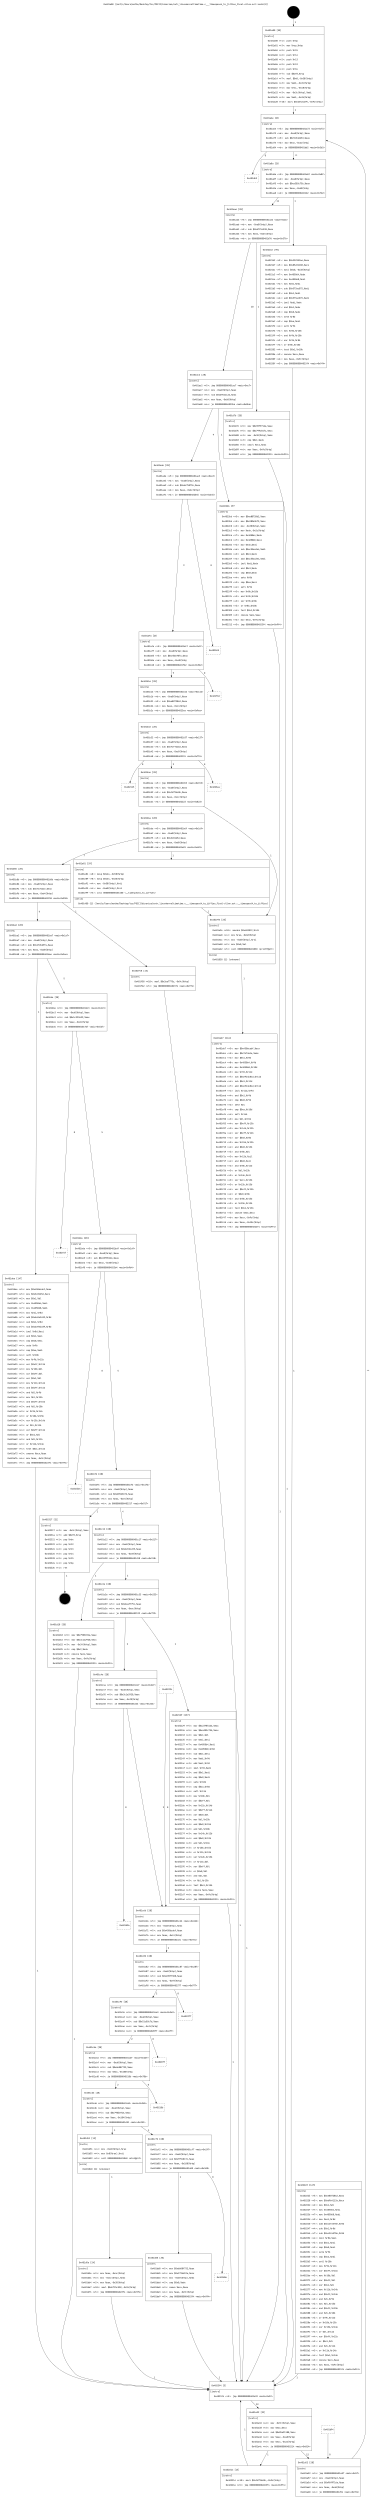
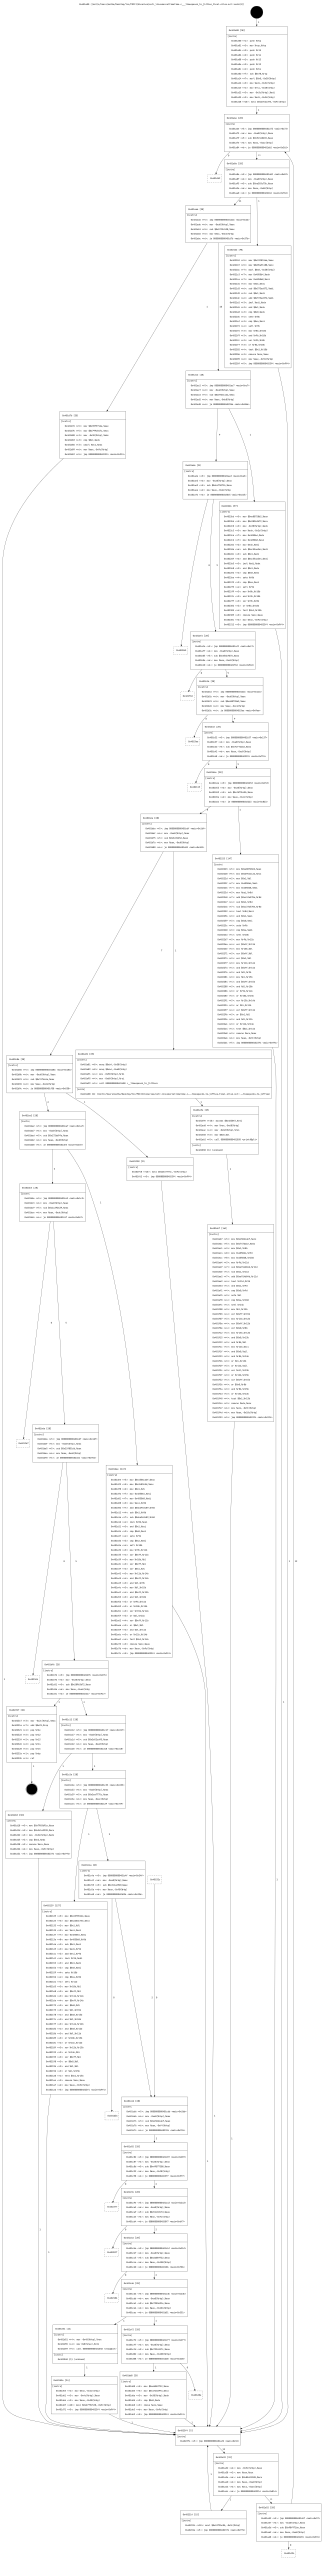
(207, 770) -> (200, 725)
(262, 848) -> (239, 830)
(328, 2445) -> (289, 2544)
